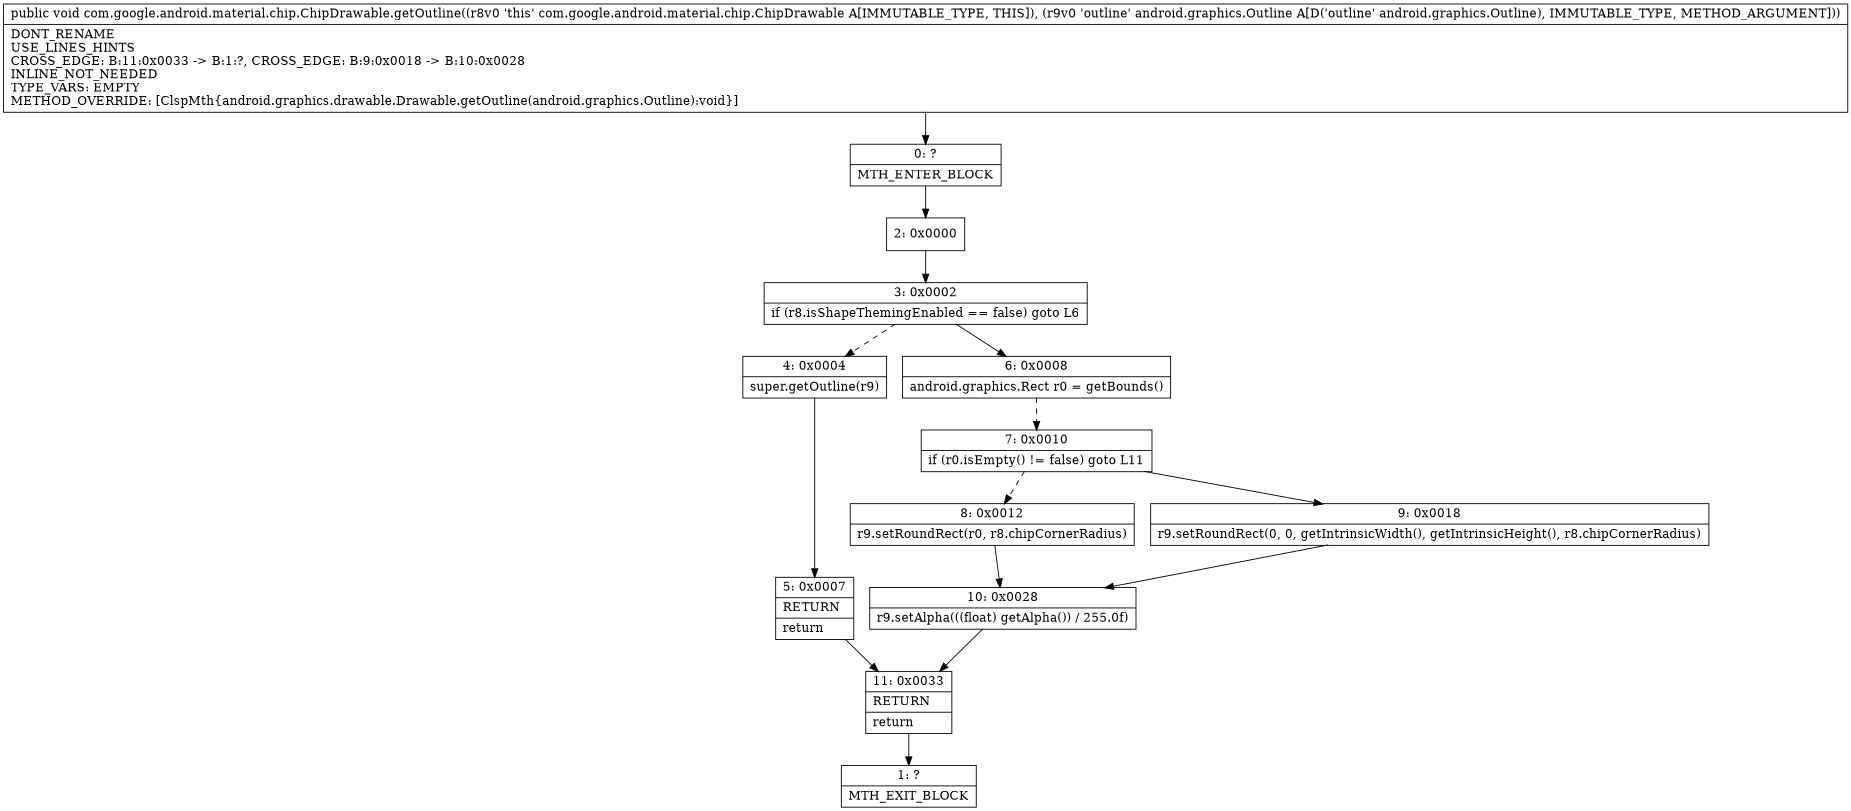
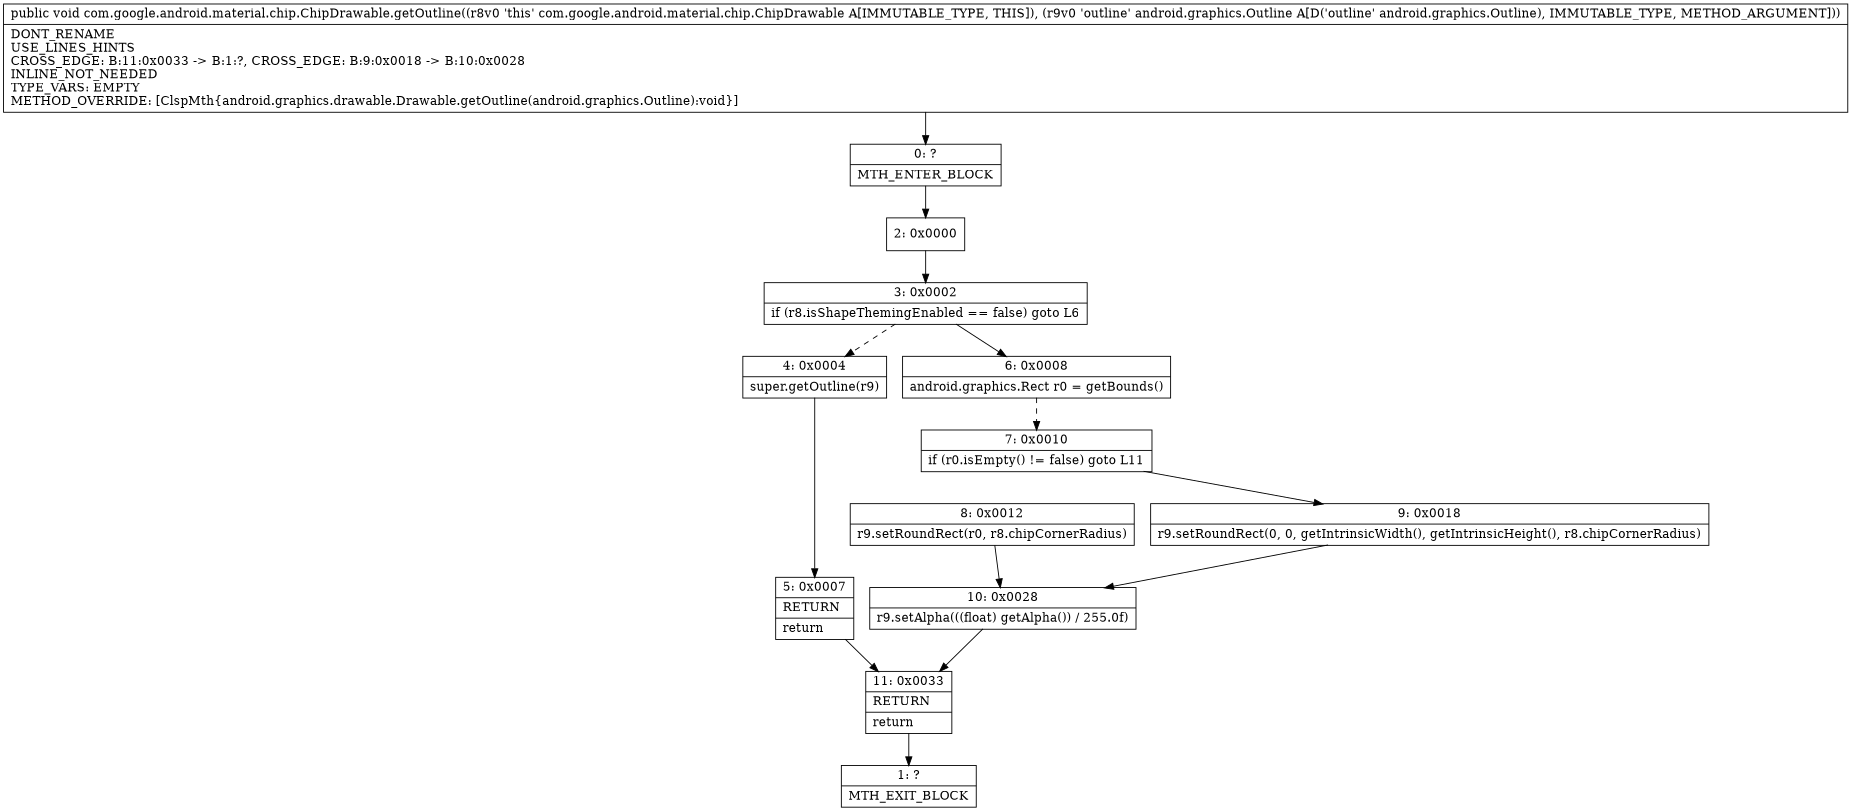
(1017, 484) -> none
